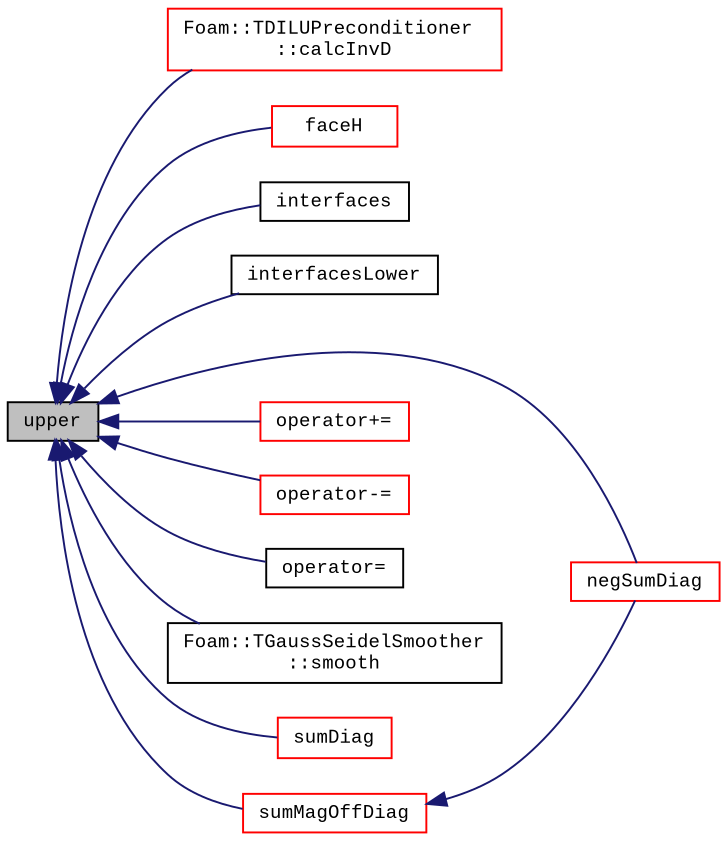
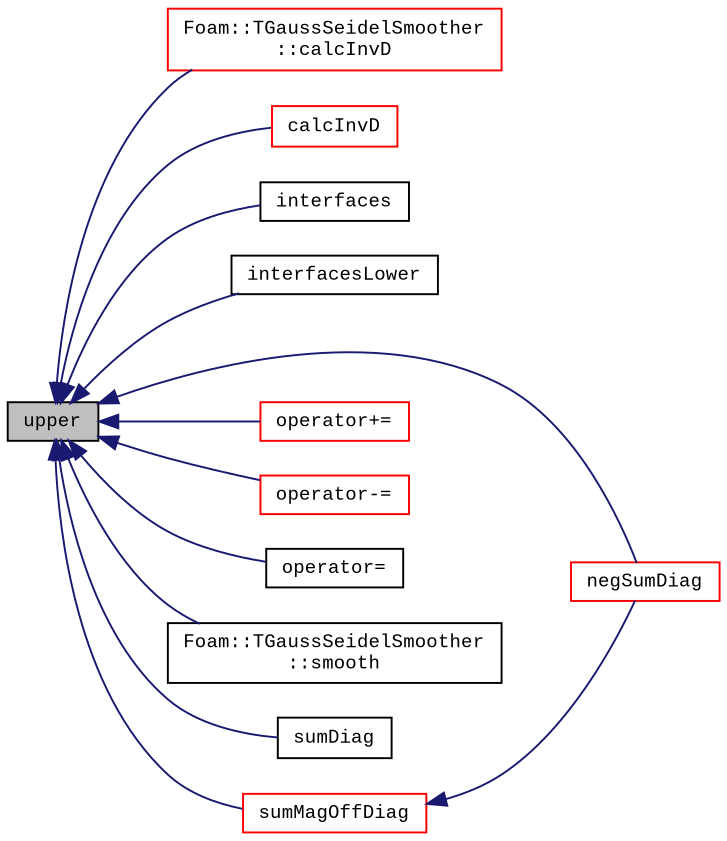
(335, 40) -> (335, 40)
(335, 126) -> (335, 126)
(335, 738) -> (335, 738)
